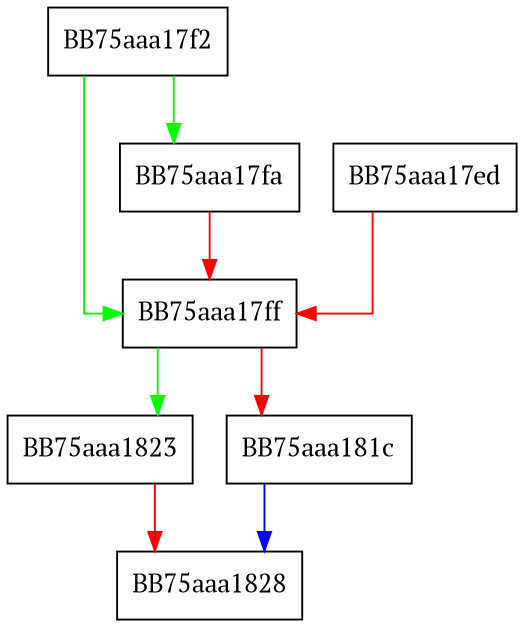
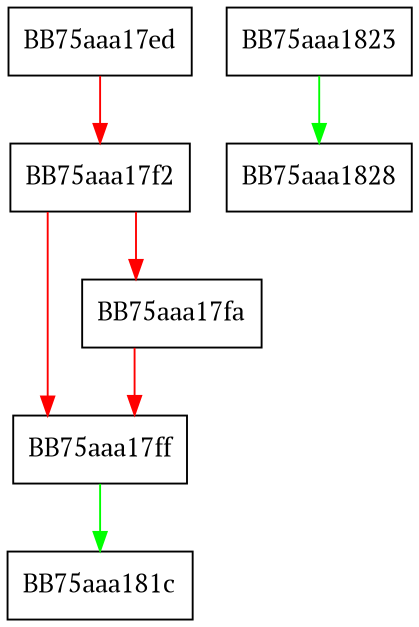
(174, 100) -> (136, 236)
(84, 205) -> (48, 304)
(373, 291) -> (100, 100)
(158, 372) -> none
(262, 372) -> (100, 508)
(155, 508) -> (319, 100)
(264, 508) -> none
